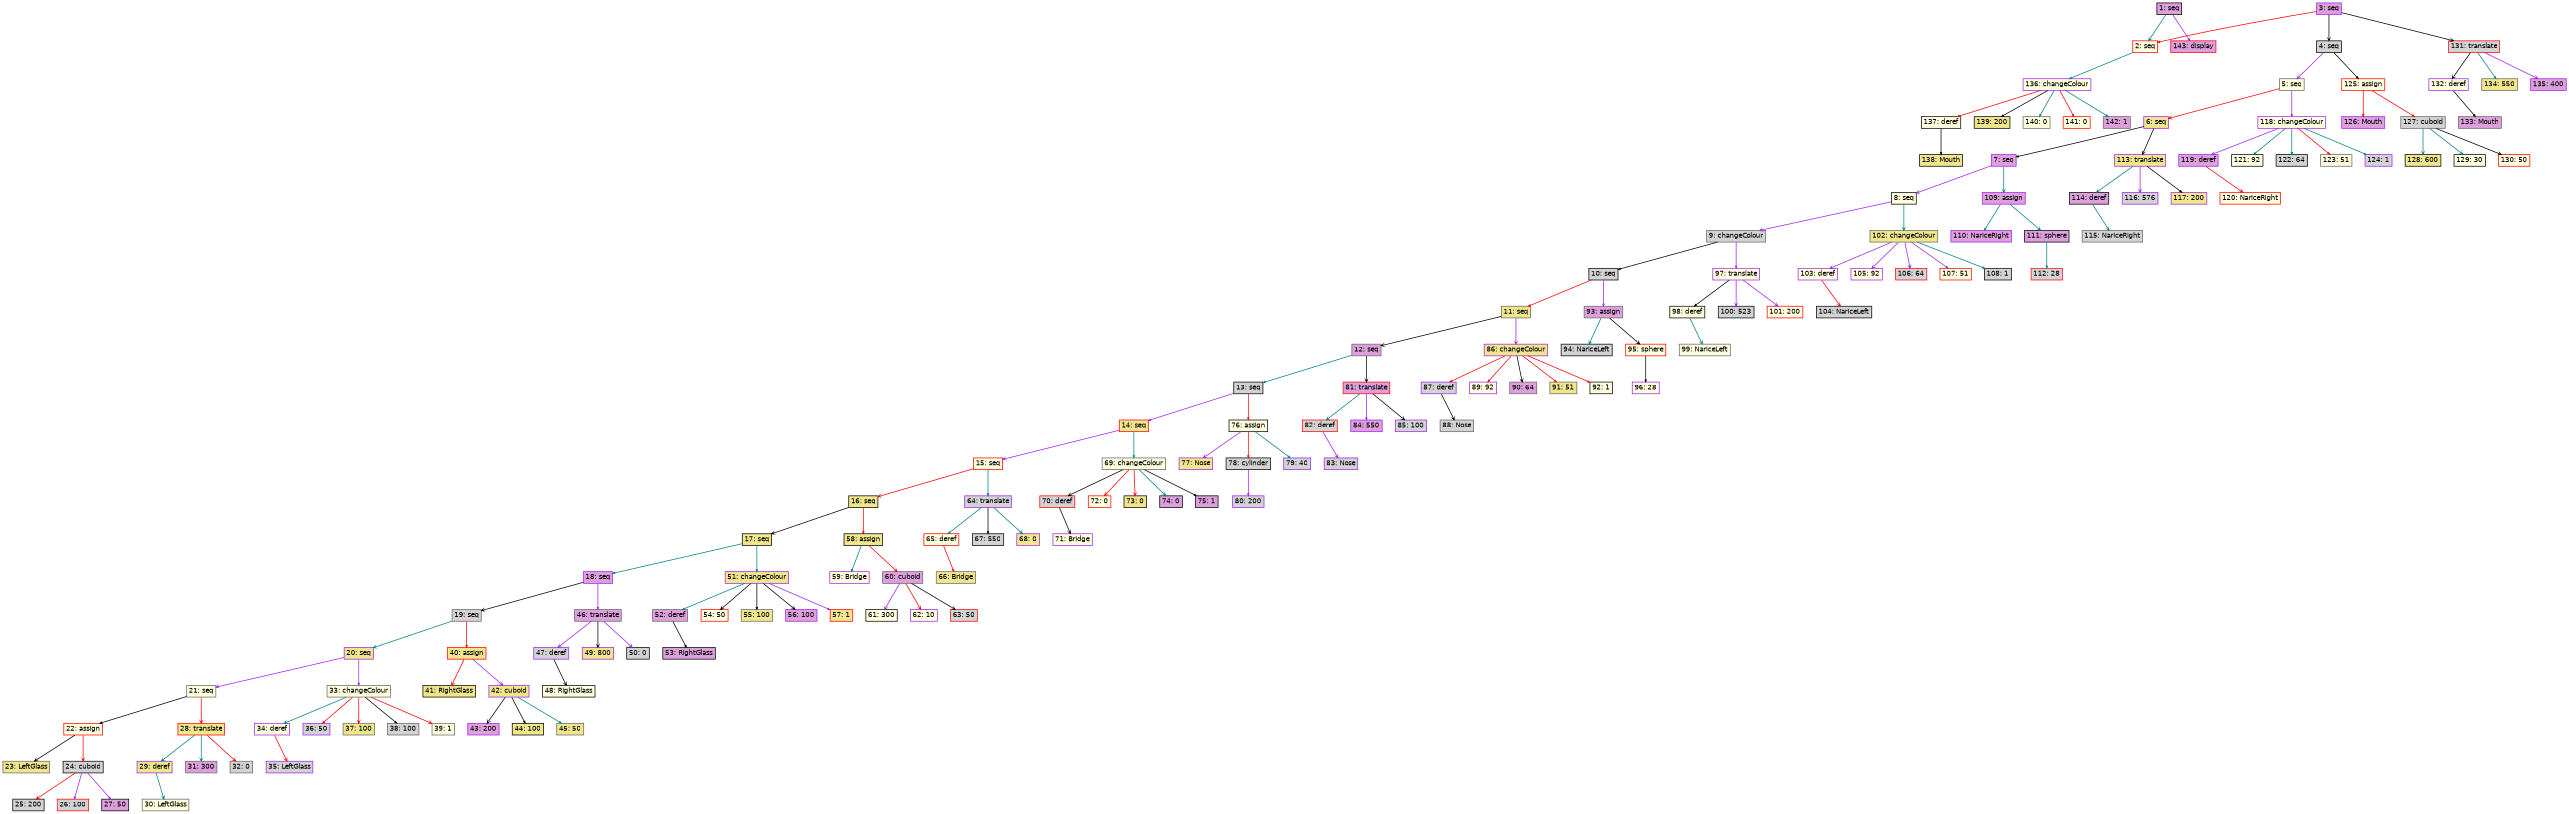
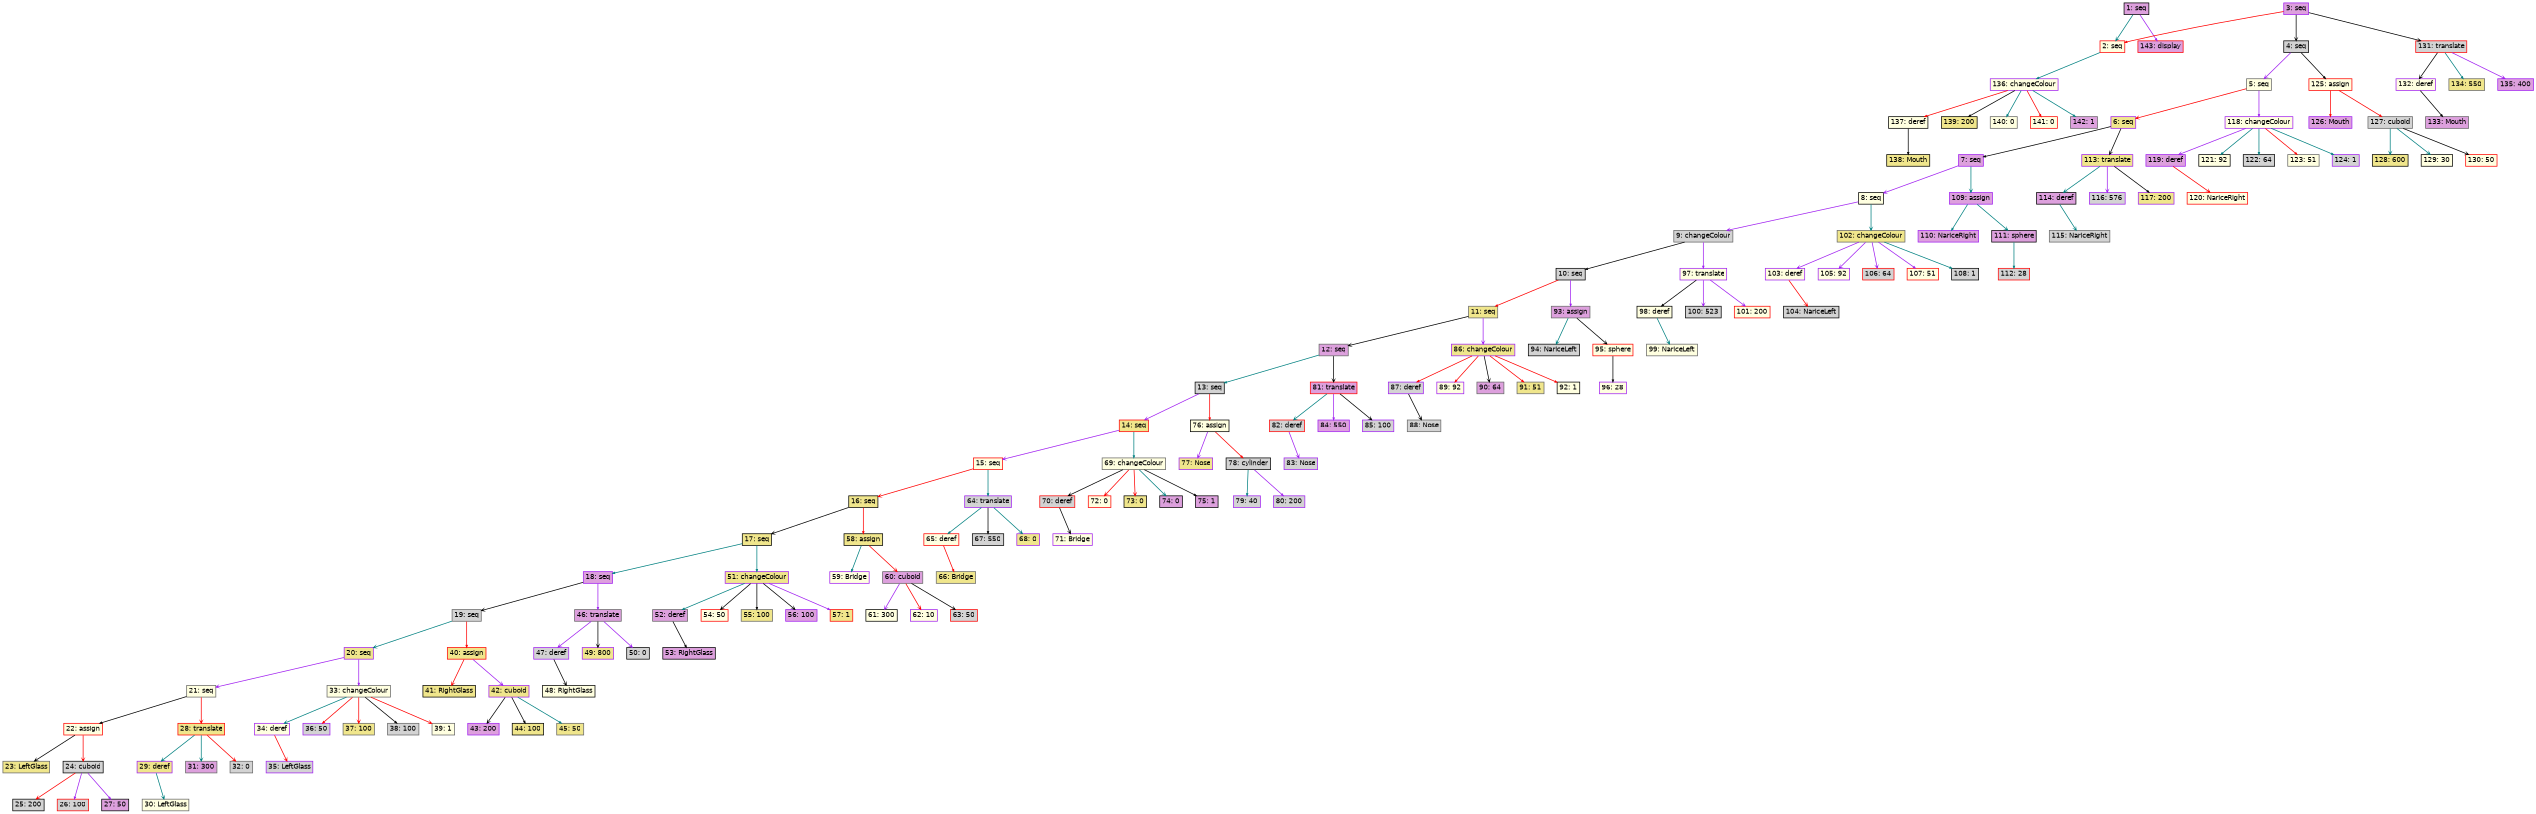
(1192, 407) -> (1173, 406)
(1272, 444) -> (1248, 482)
